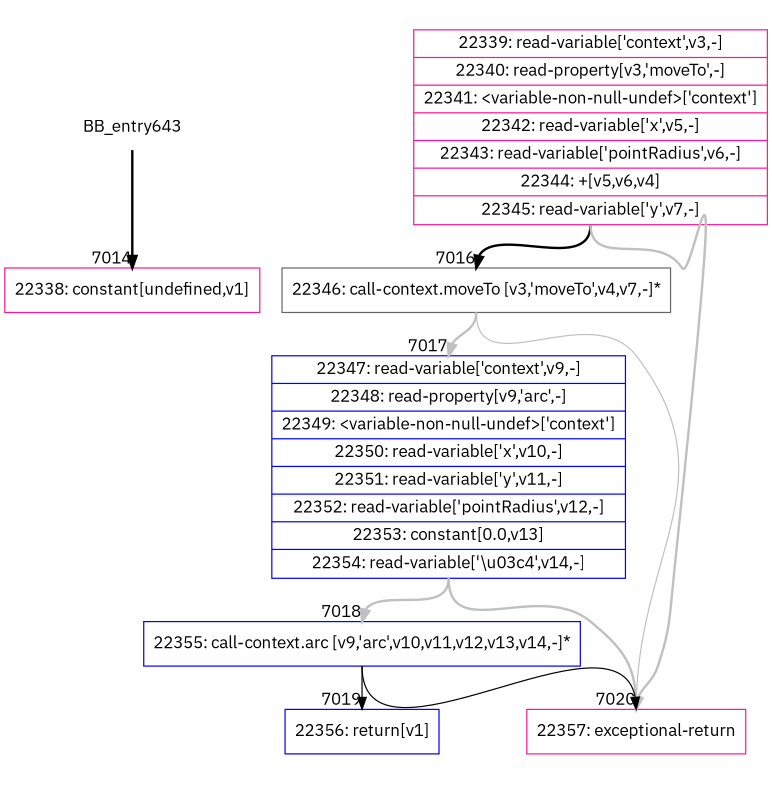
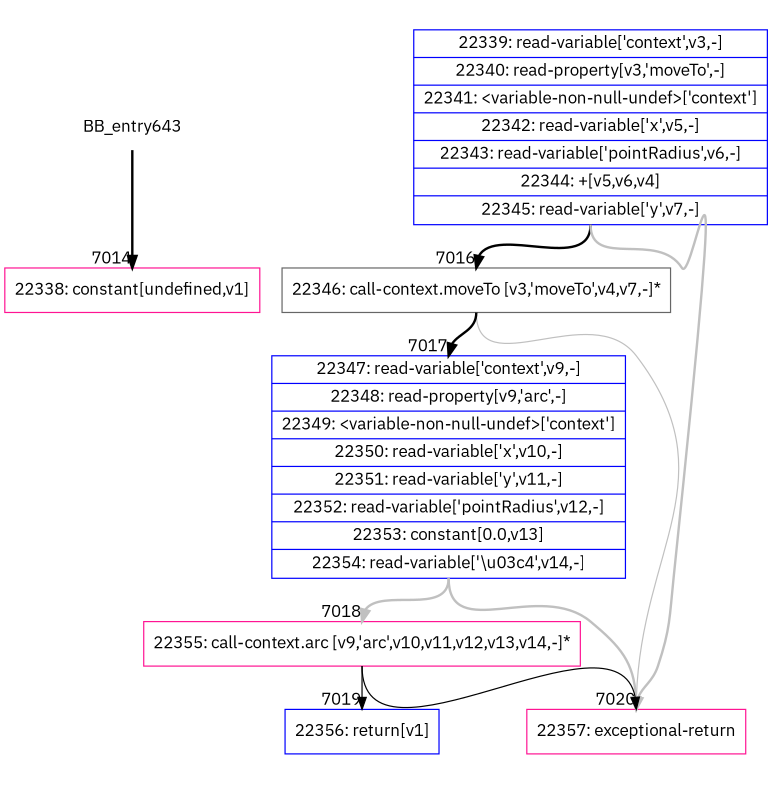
(591, 127) -> (591, 127)
(467, 330) -> (467, 330)
(362, 644) -> (362, 644)
